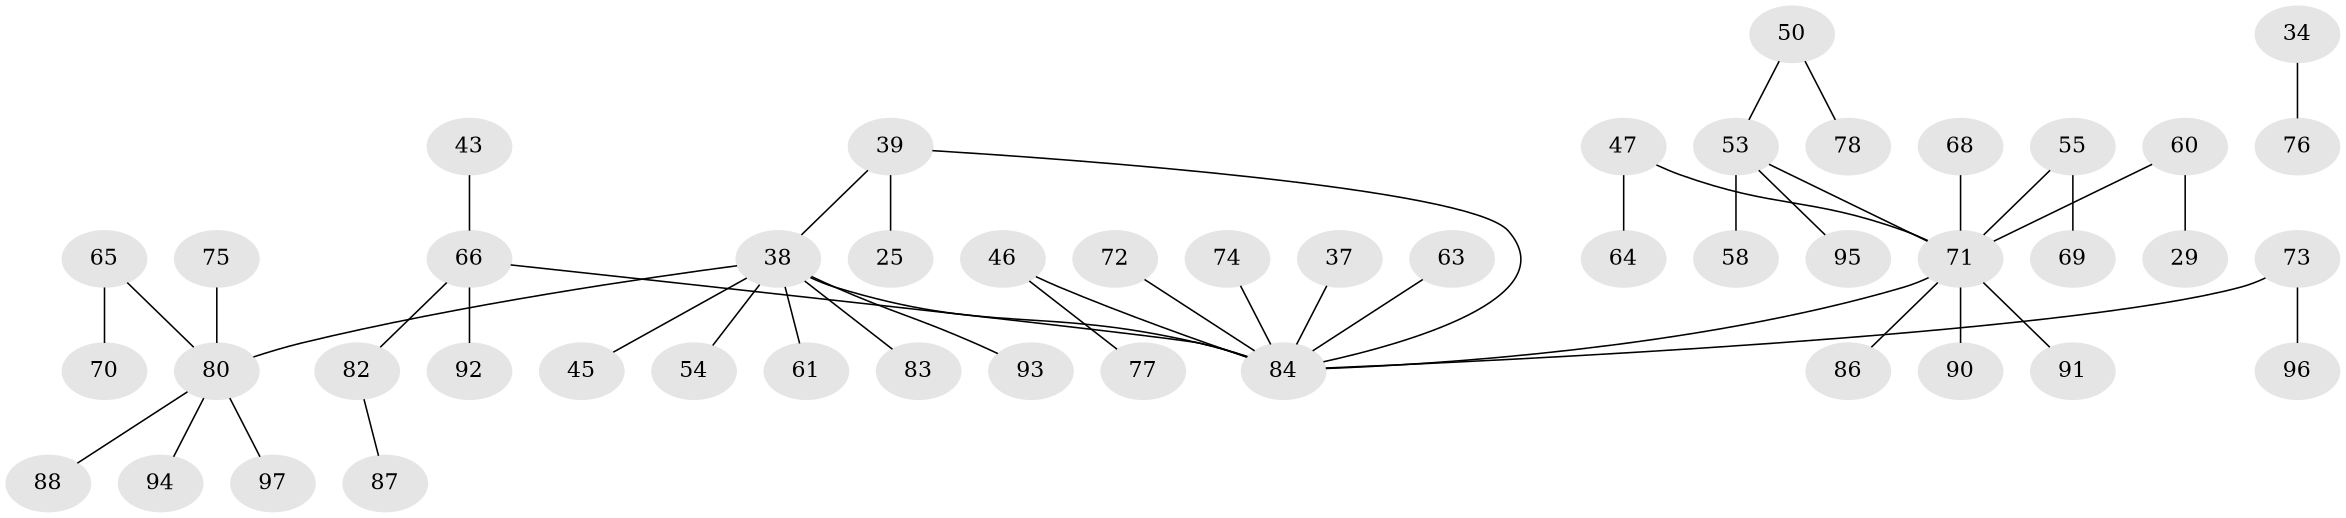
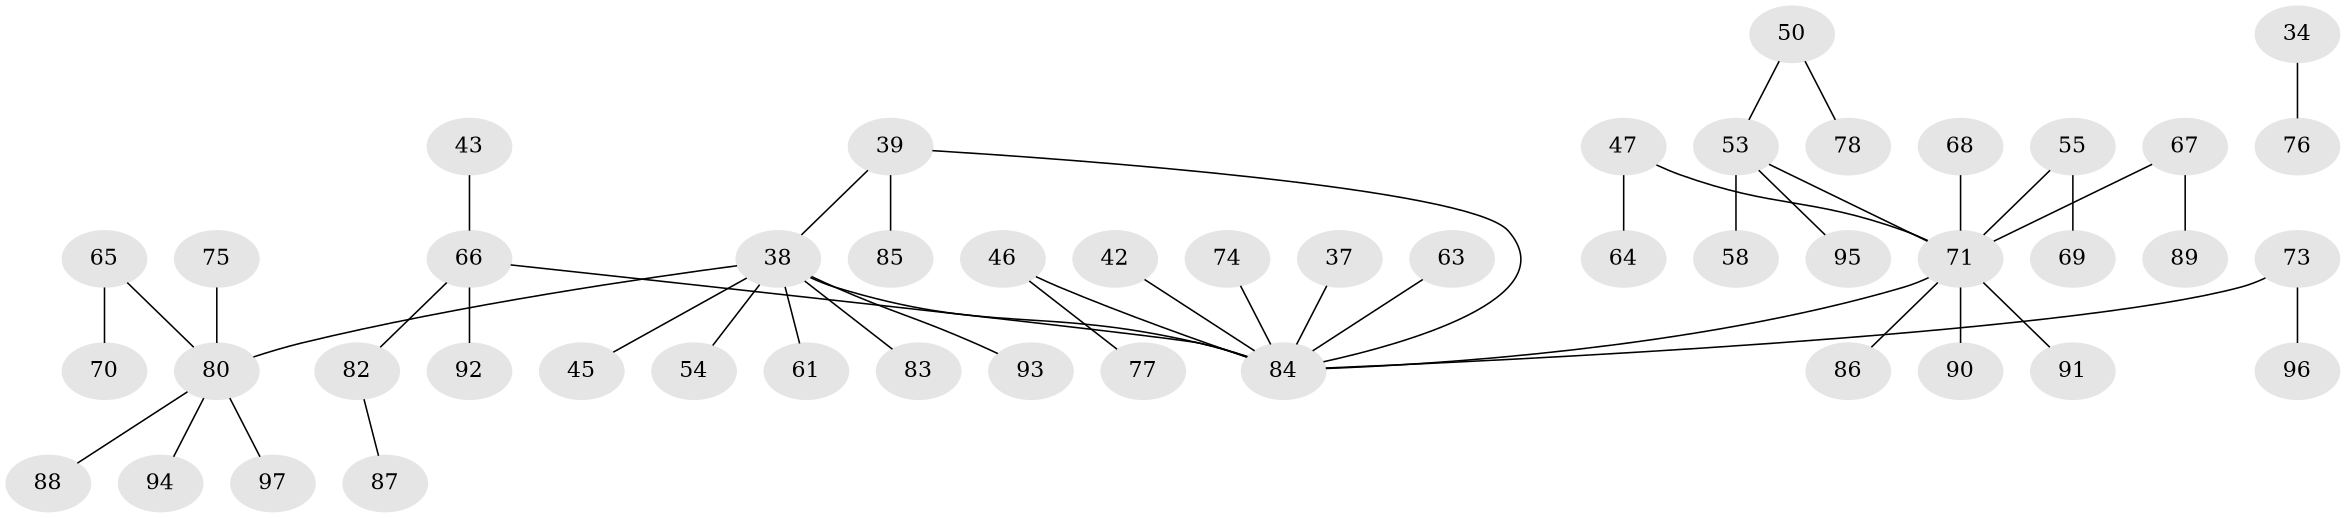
(2185, 147) -> (2185, 147)
(891, 259) -> (891, 259)
(1115, 259) -> (1115, 259)
(2185, 259) -> (2185, 259)
